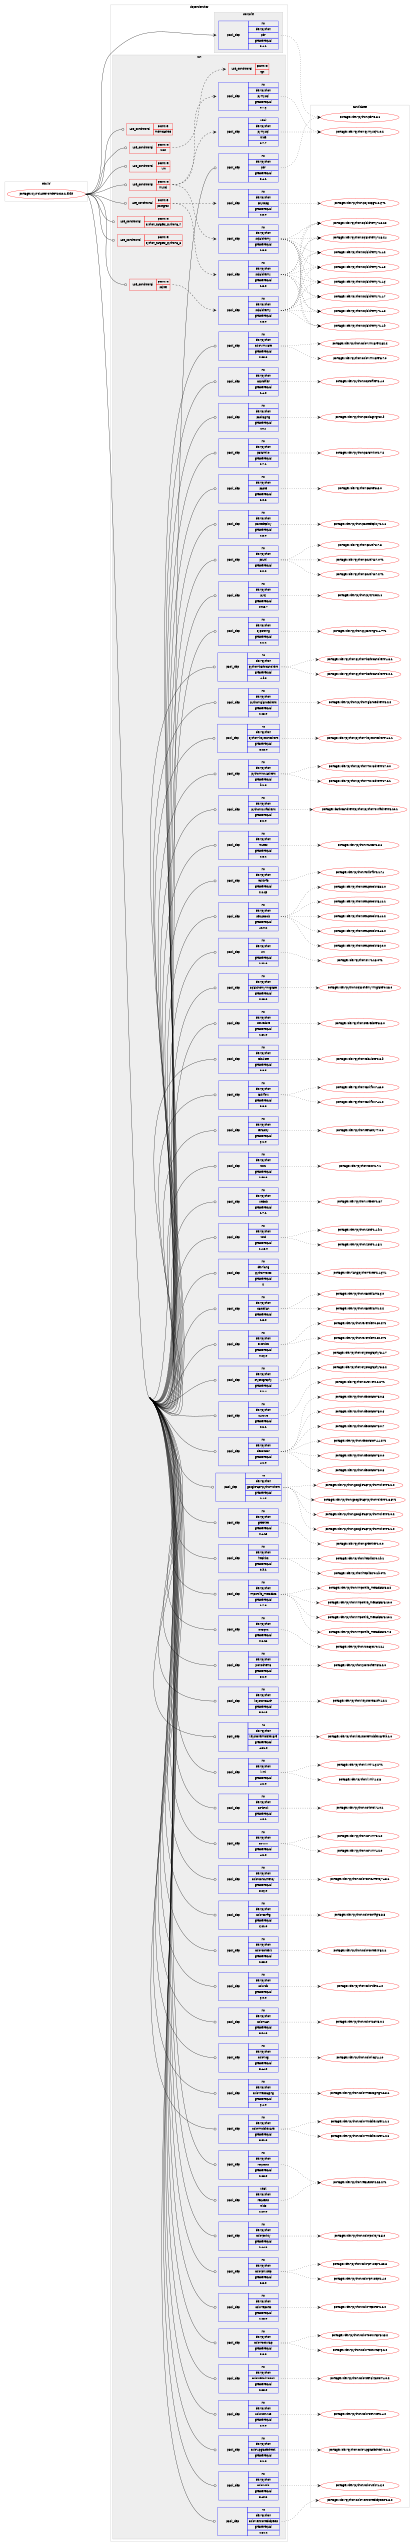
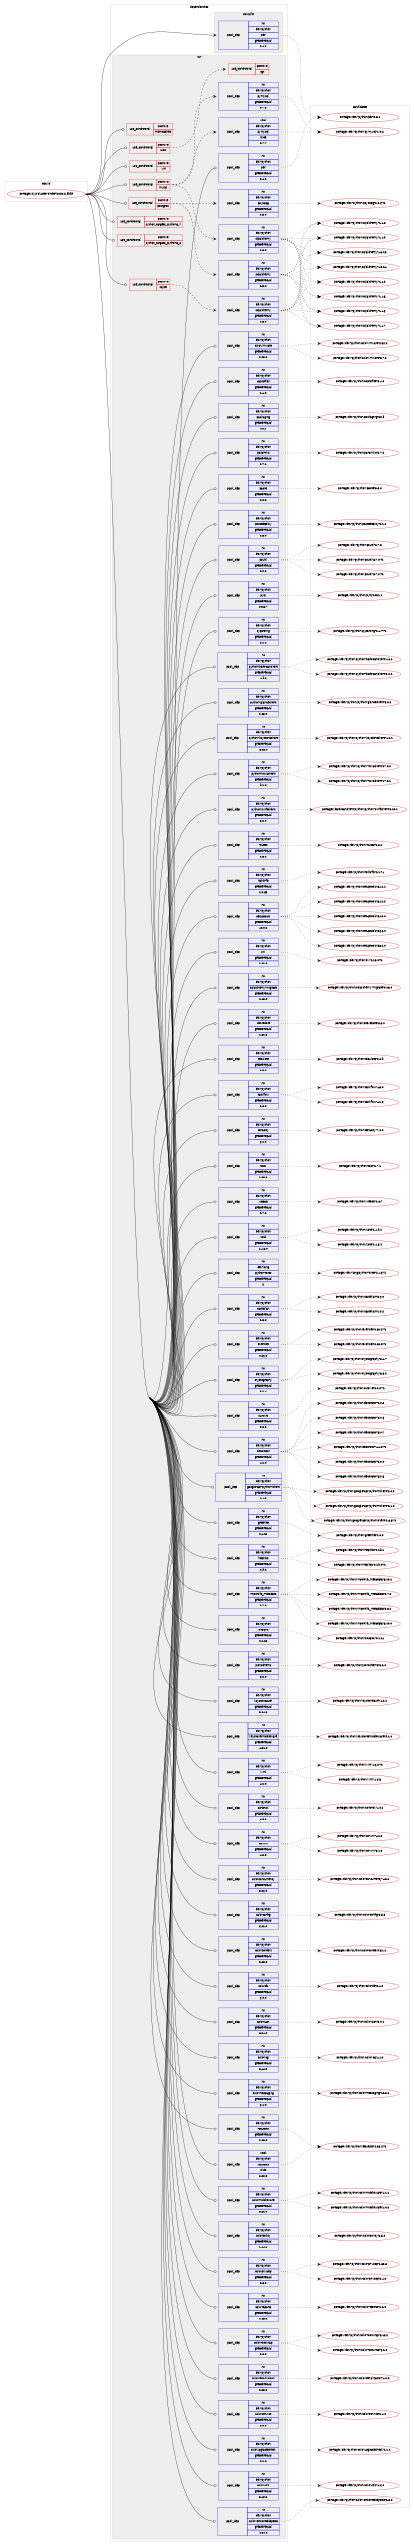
(360, 1485) -> none
